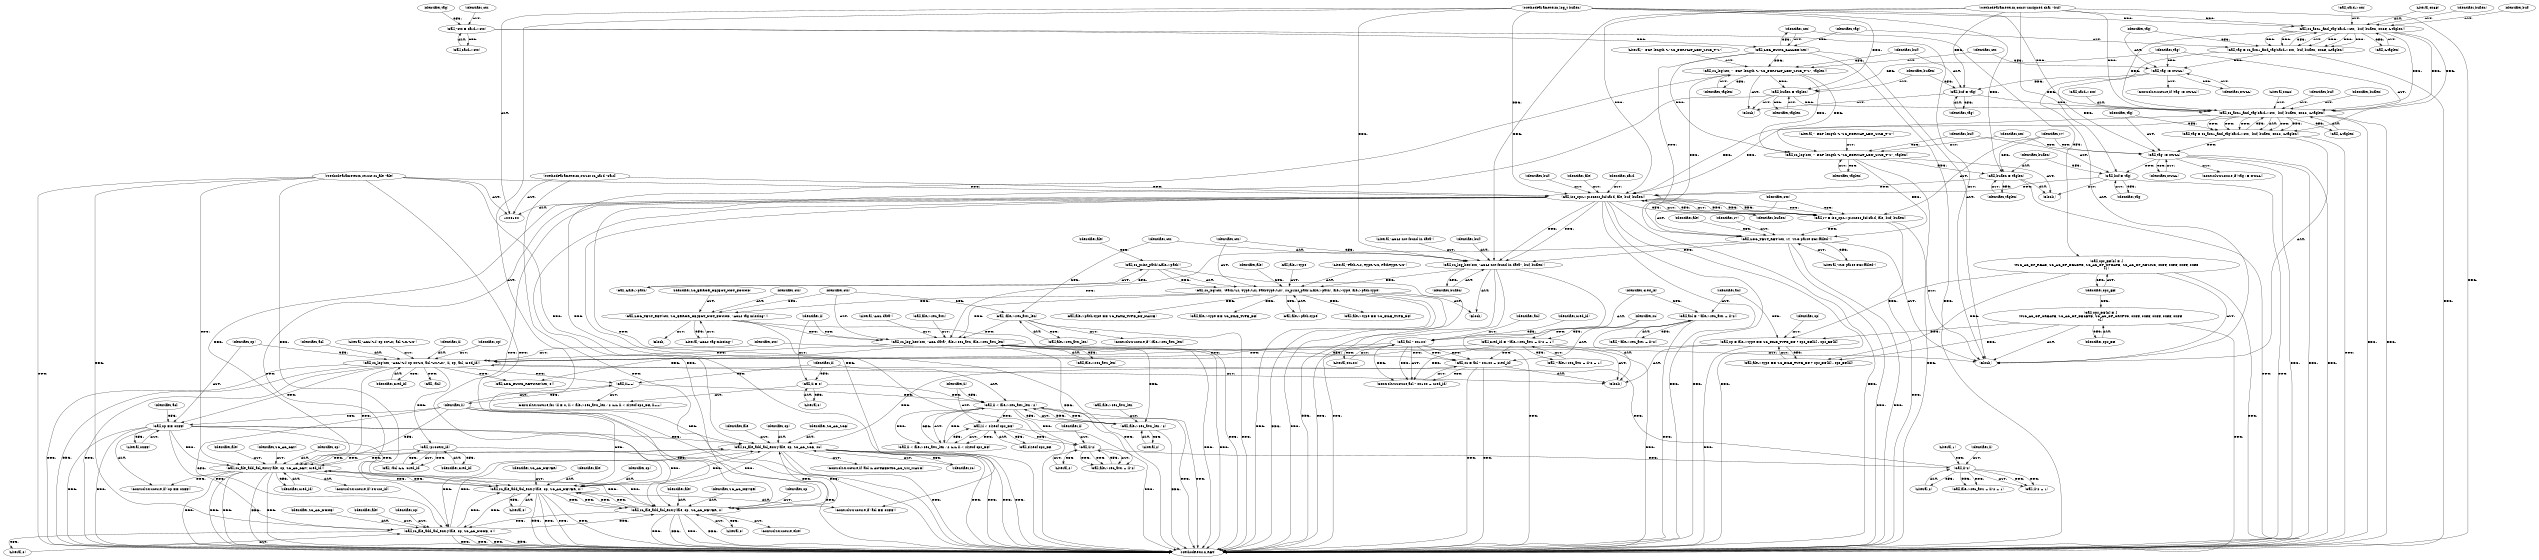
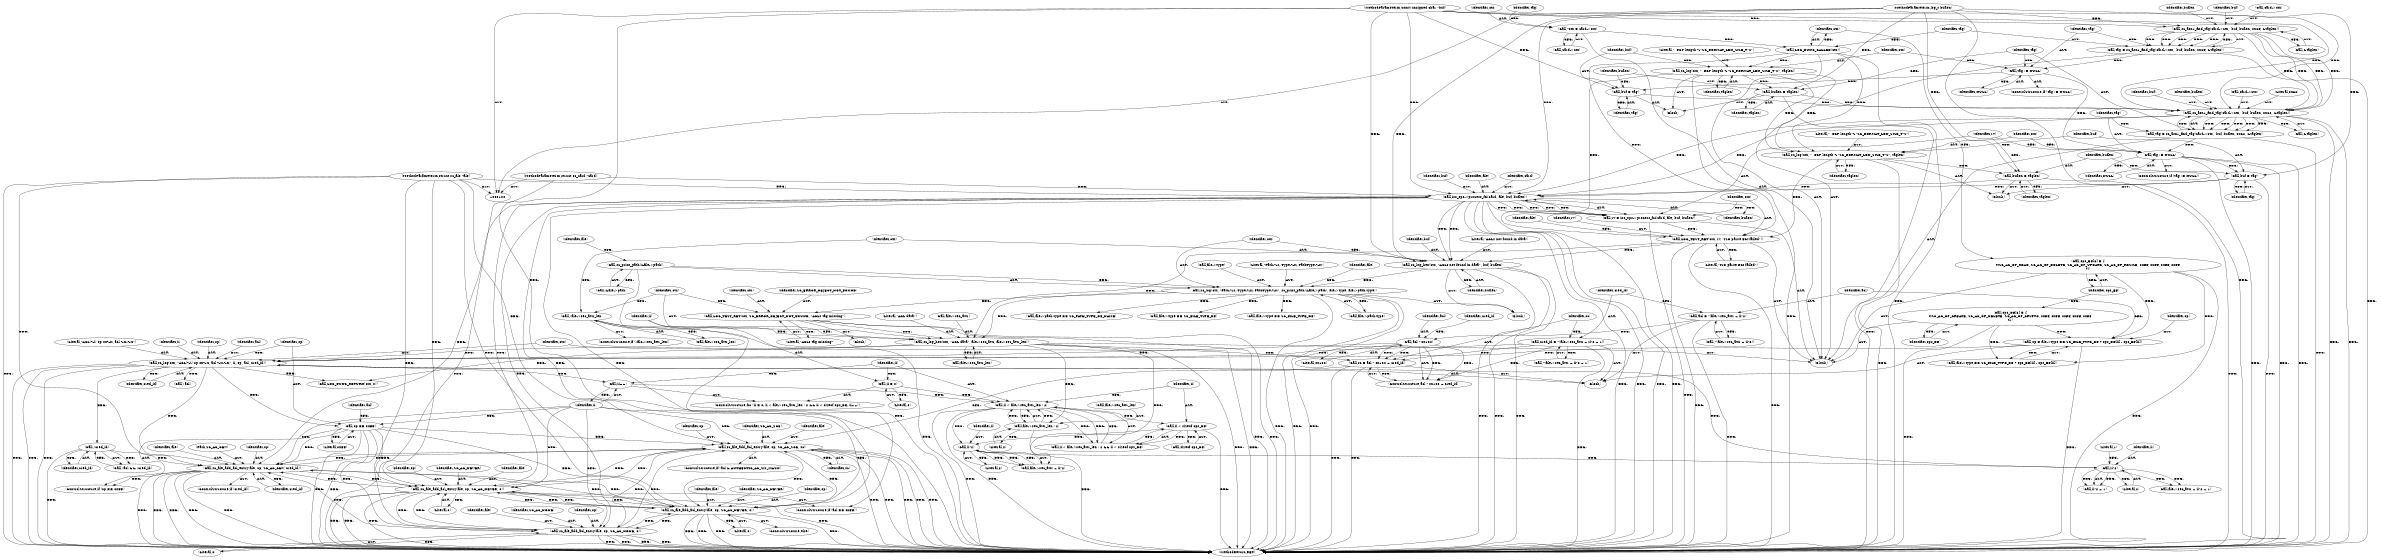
(2428, 8) -> none
(1033, 200) -> (838, 11)
(512, 280) -> (2244, 280)
(906, 405) -> (977, 405)
(277, 447) -> (212, 447)
(435, 447) -> (97, 447)
(363, 489) -> (224, 489)
none -> (395, 527)
